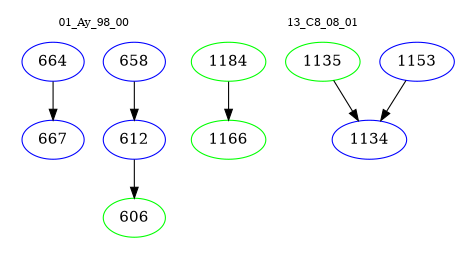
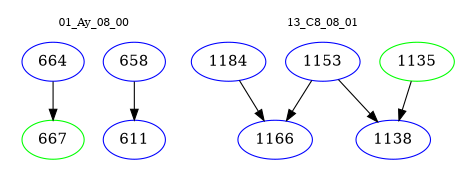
(94, 23) -> (94, 23)
(229, 62) -> (229, 62)
none -> (302, 96)
(53, 140) -> (53, 140)
(134, 140) -> (134, 140)
(229, 140) -> (275, 140)
(369, 140) -> (393, 140)
(134, 218) -> none
